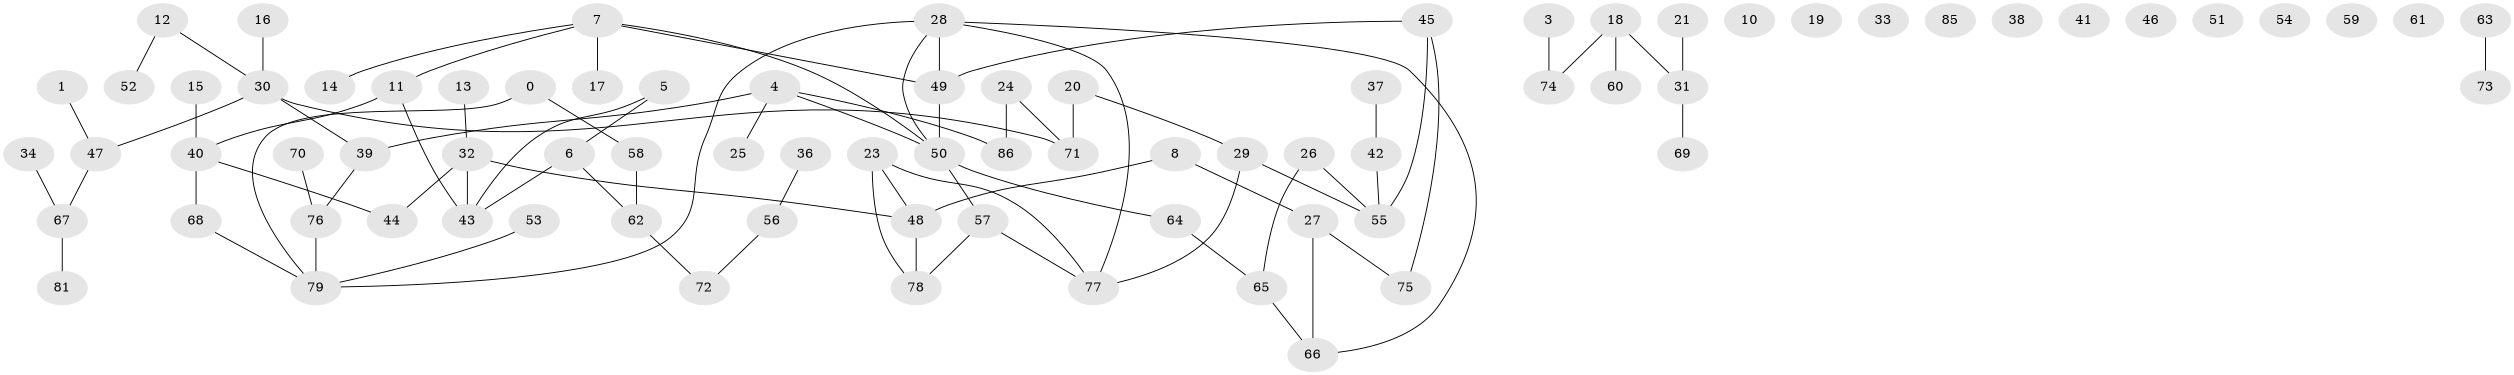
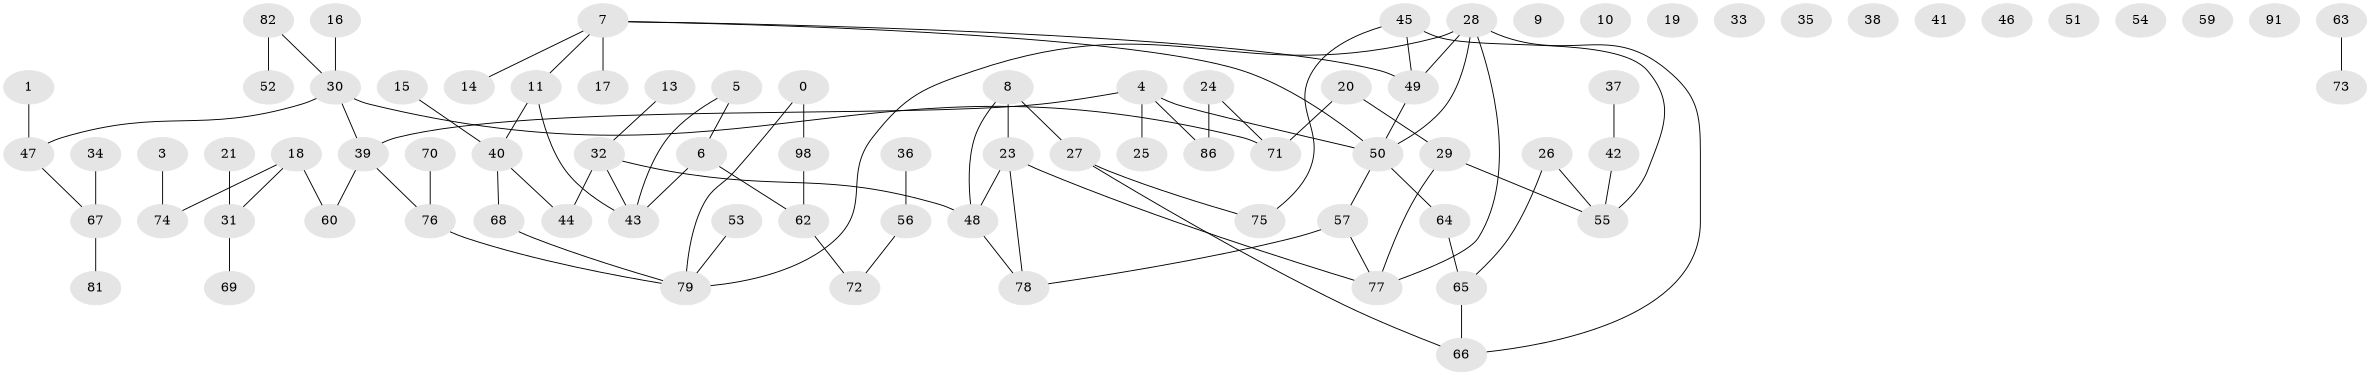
(163, 20) -> (269, 20)
none -> (1539, 20)
(1950, 20) -> (1806, 20)
(2419, 20) -> (2275, 20)
none -> (1008, 121)
(636, 154) -> (804, 154)
none -> (347, 188)
